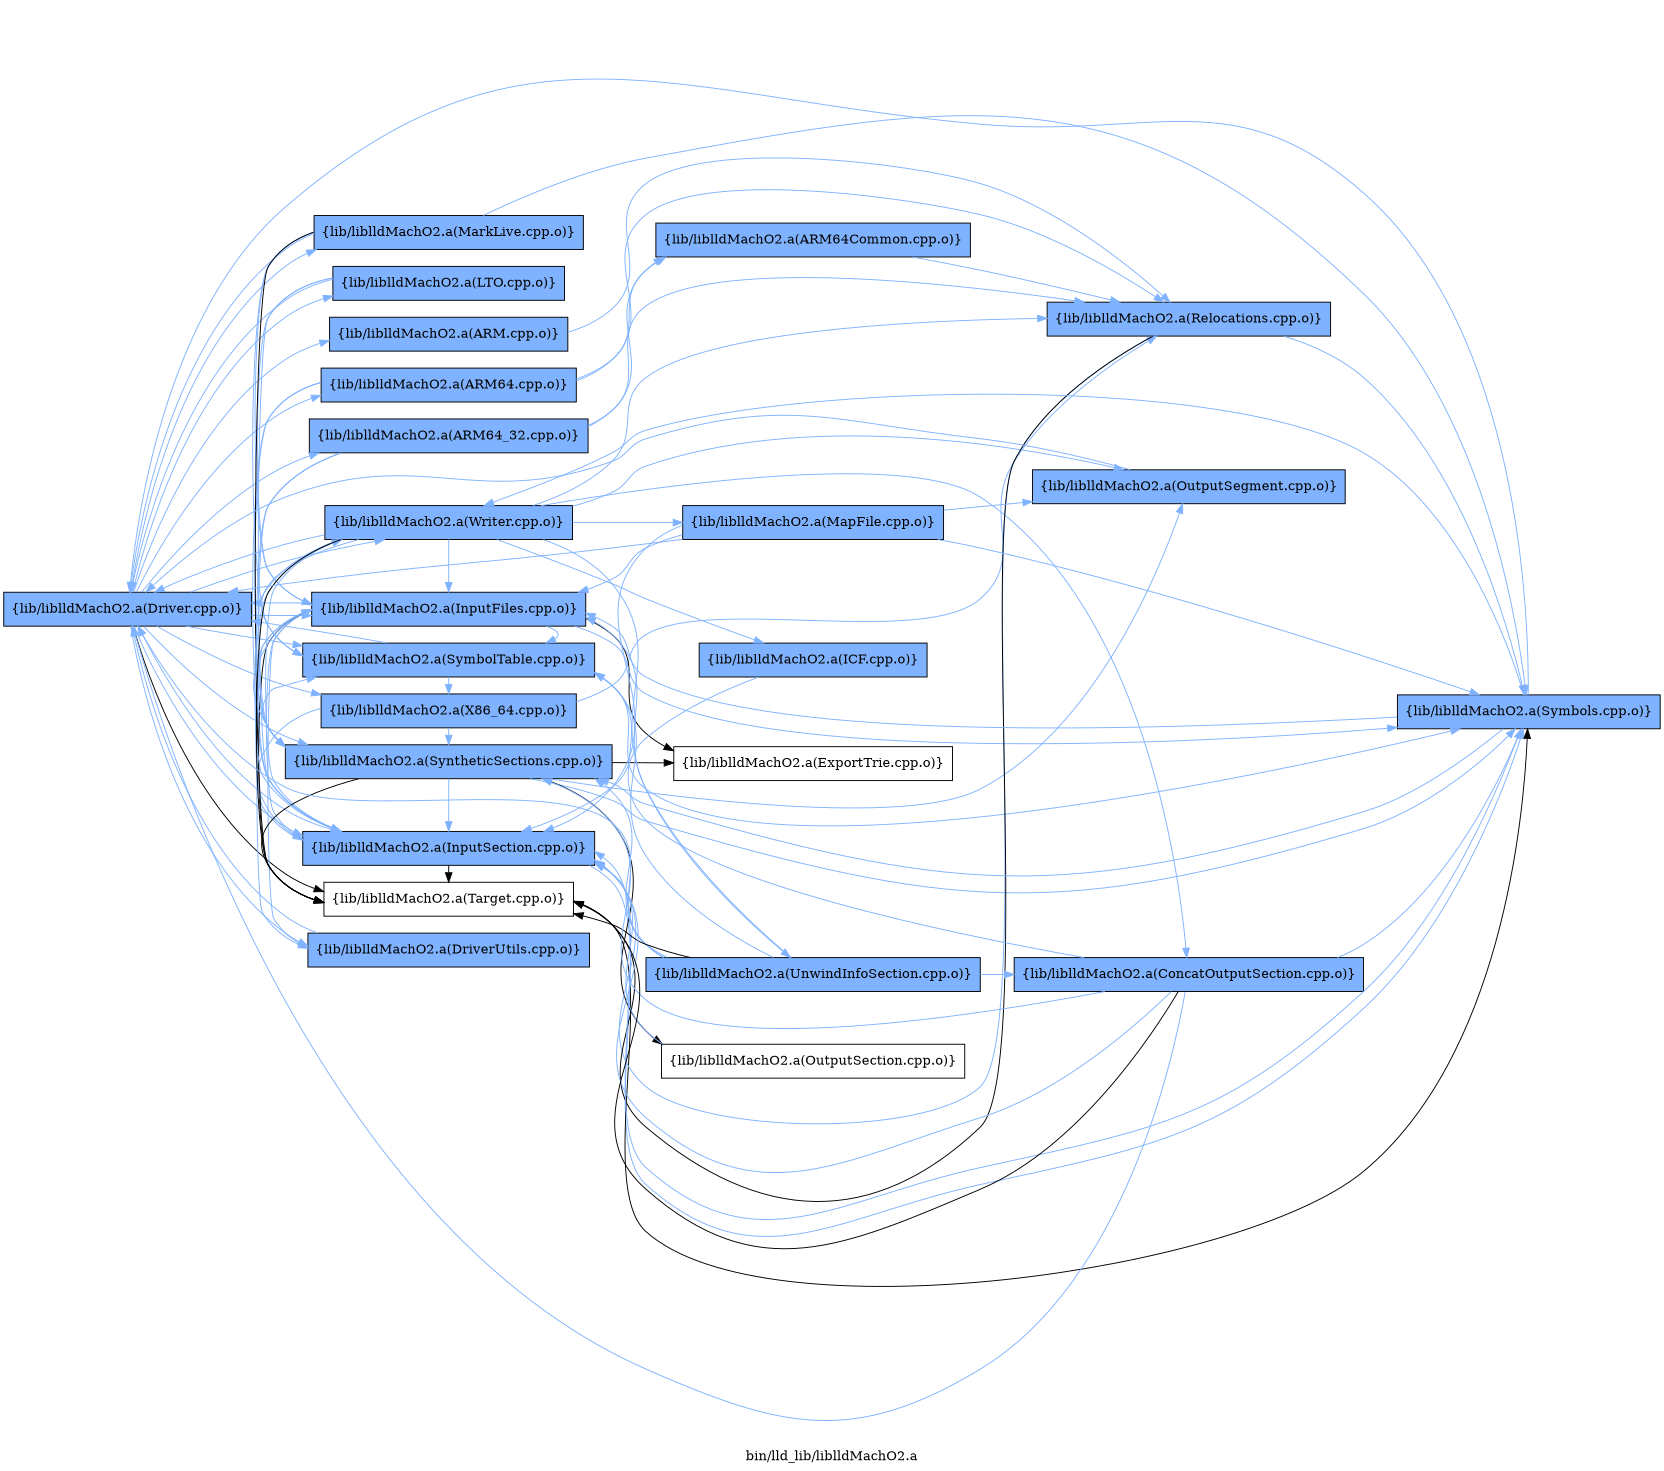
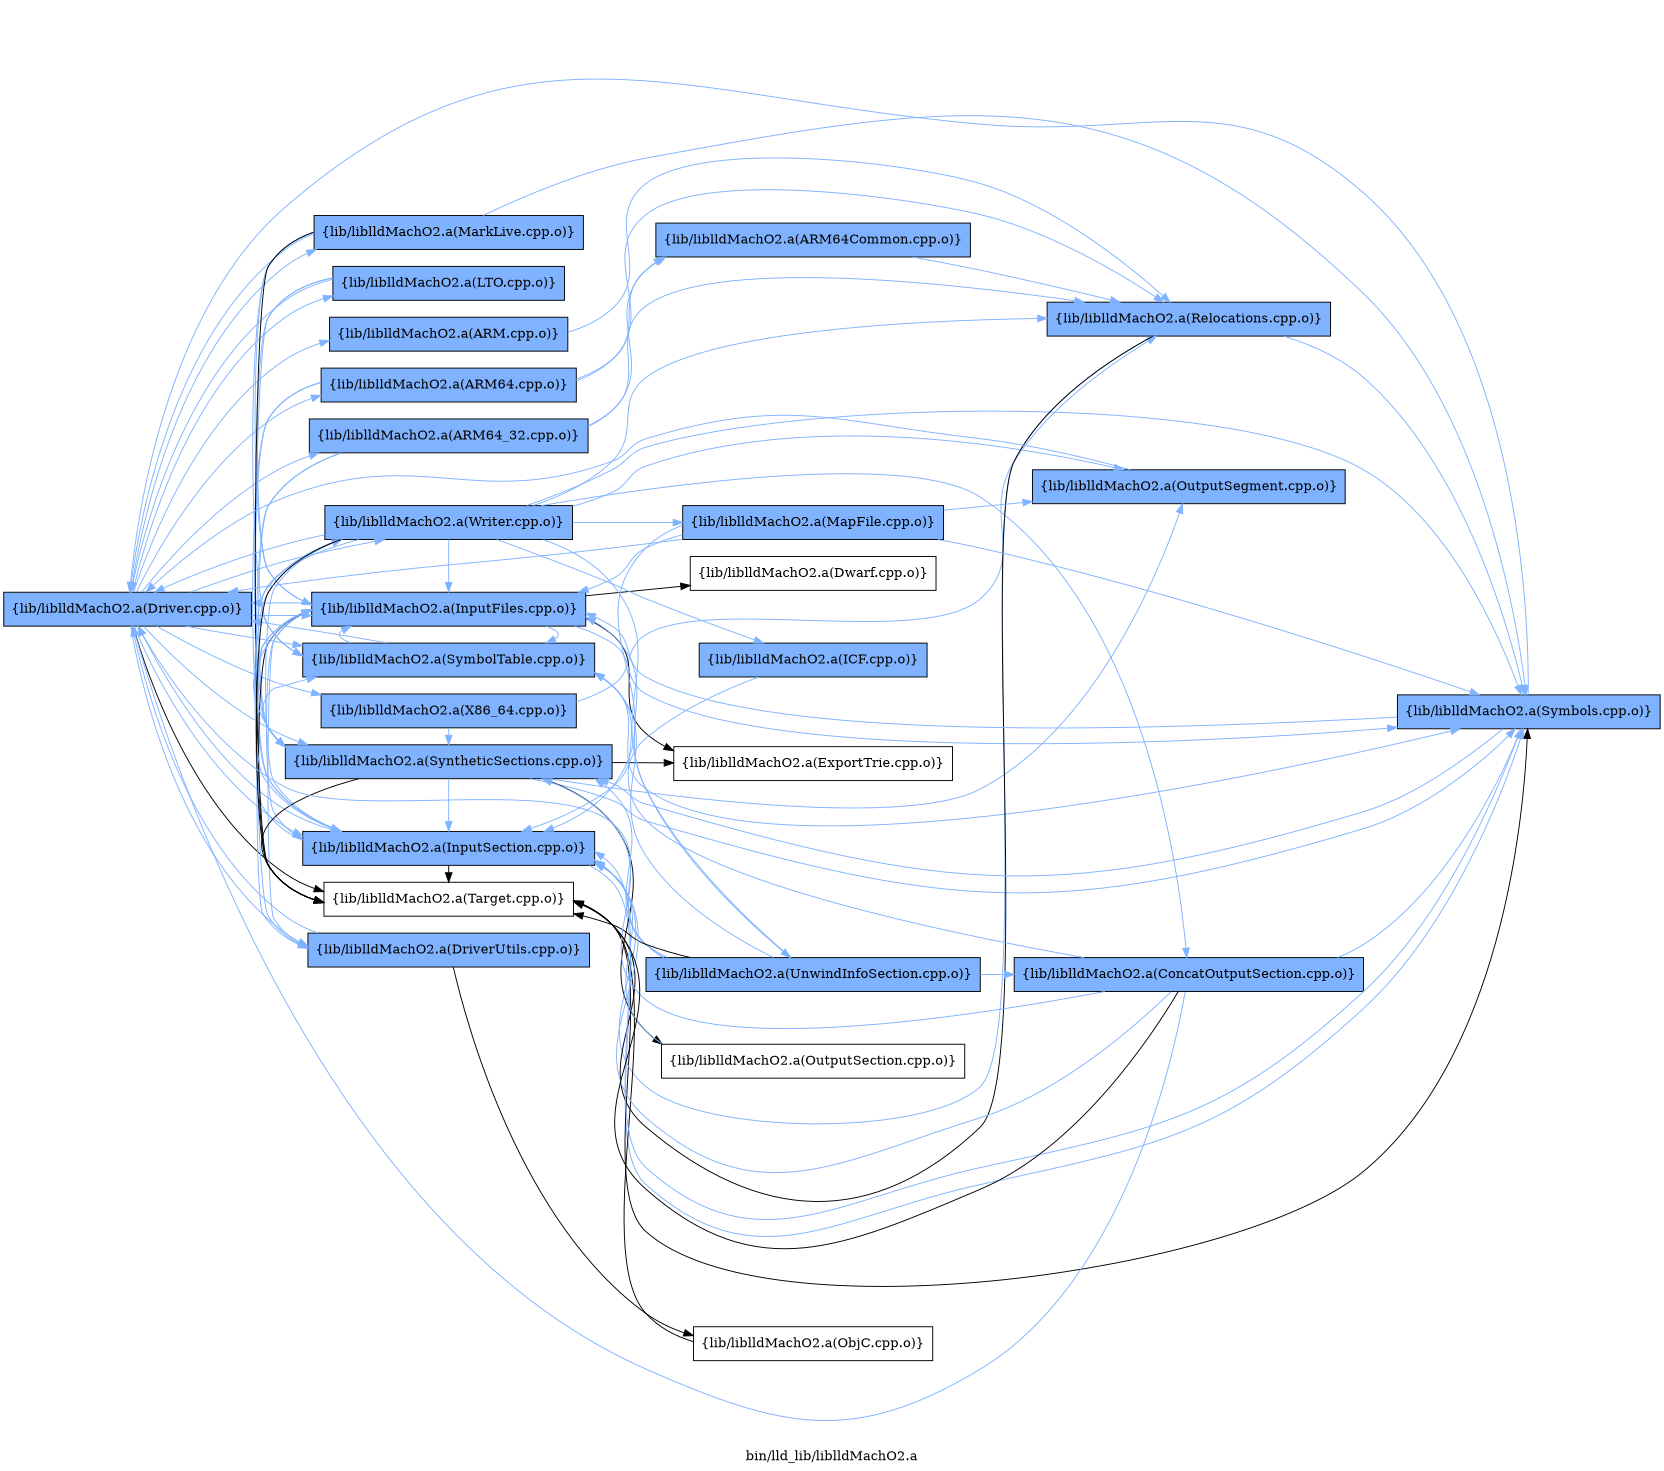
(1100, 398) -> (1075, 414)
(258, 550) -> (255, 599)
none -> (813, 573)
(449, 681) -> (342, 639)
(283, 728) -> none
none -> (813, 1344)
